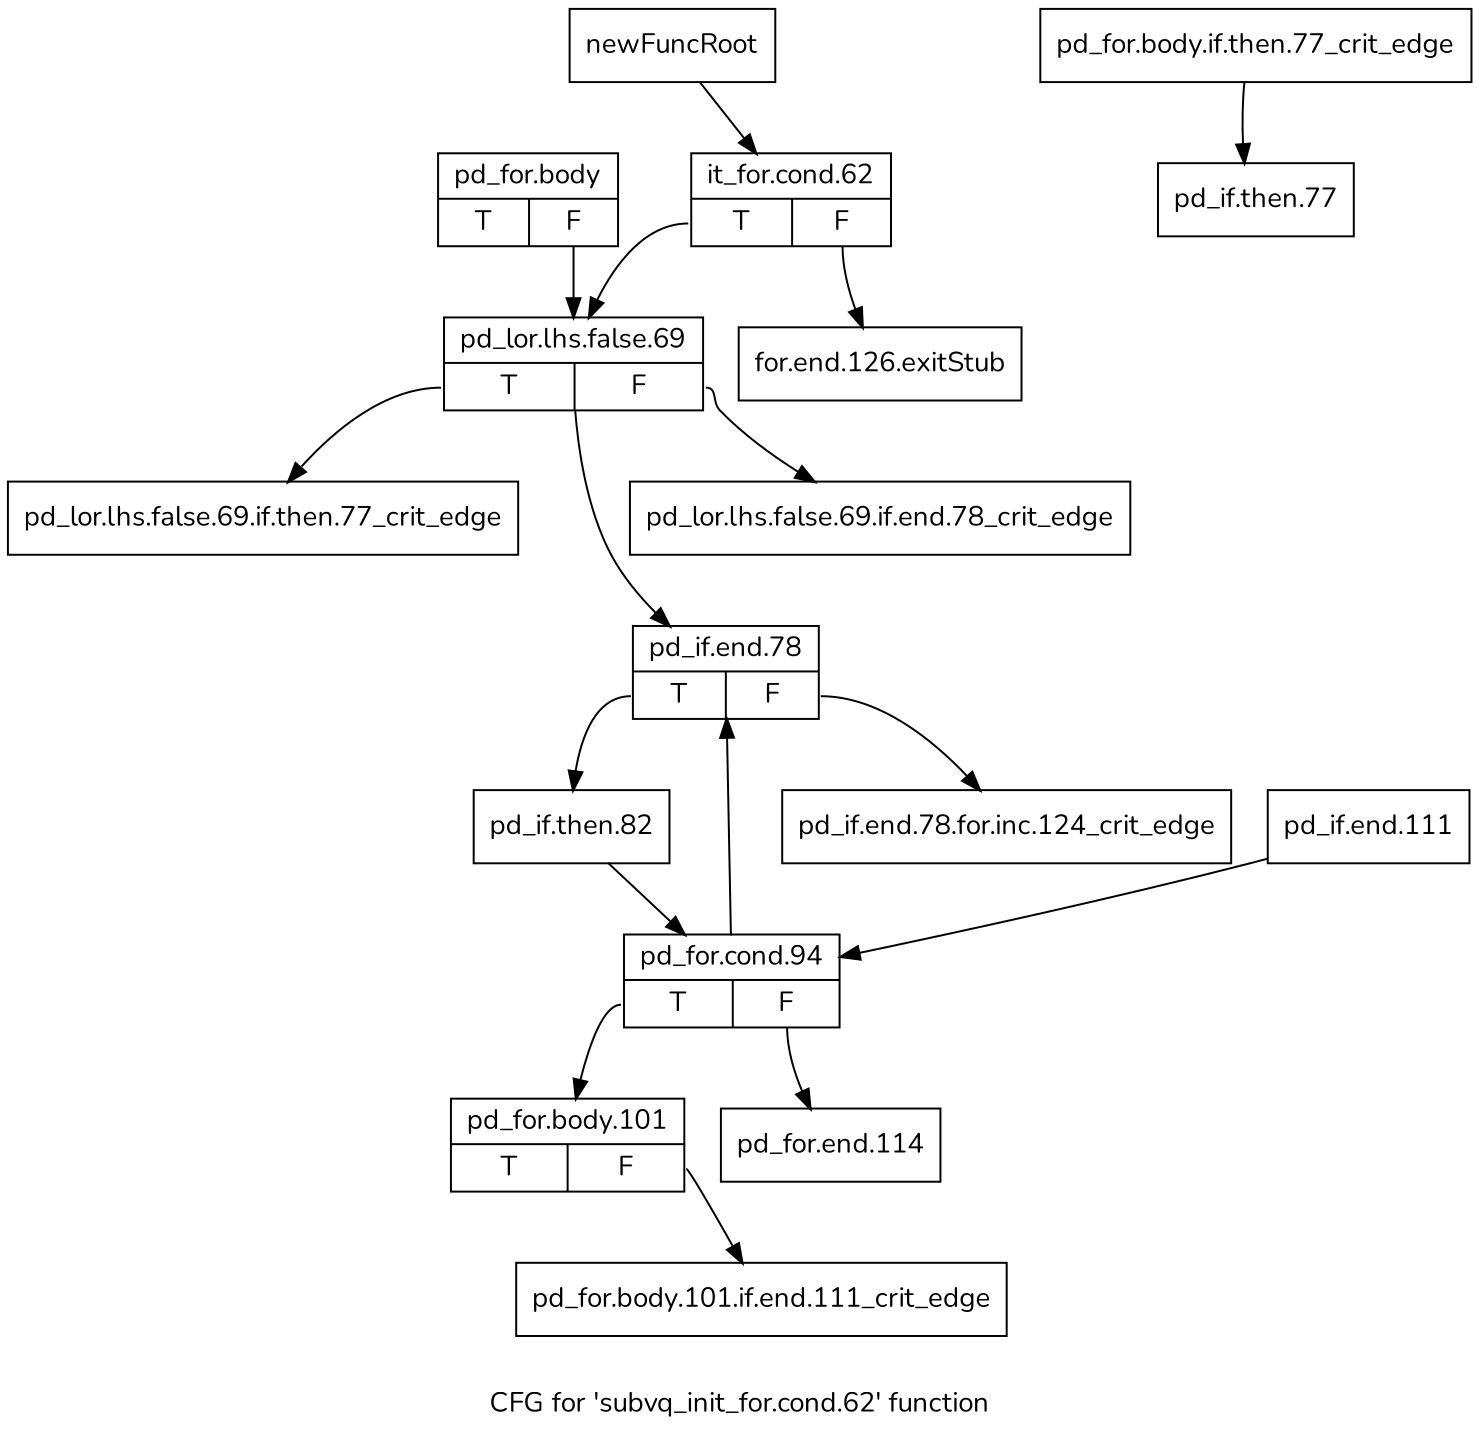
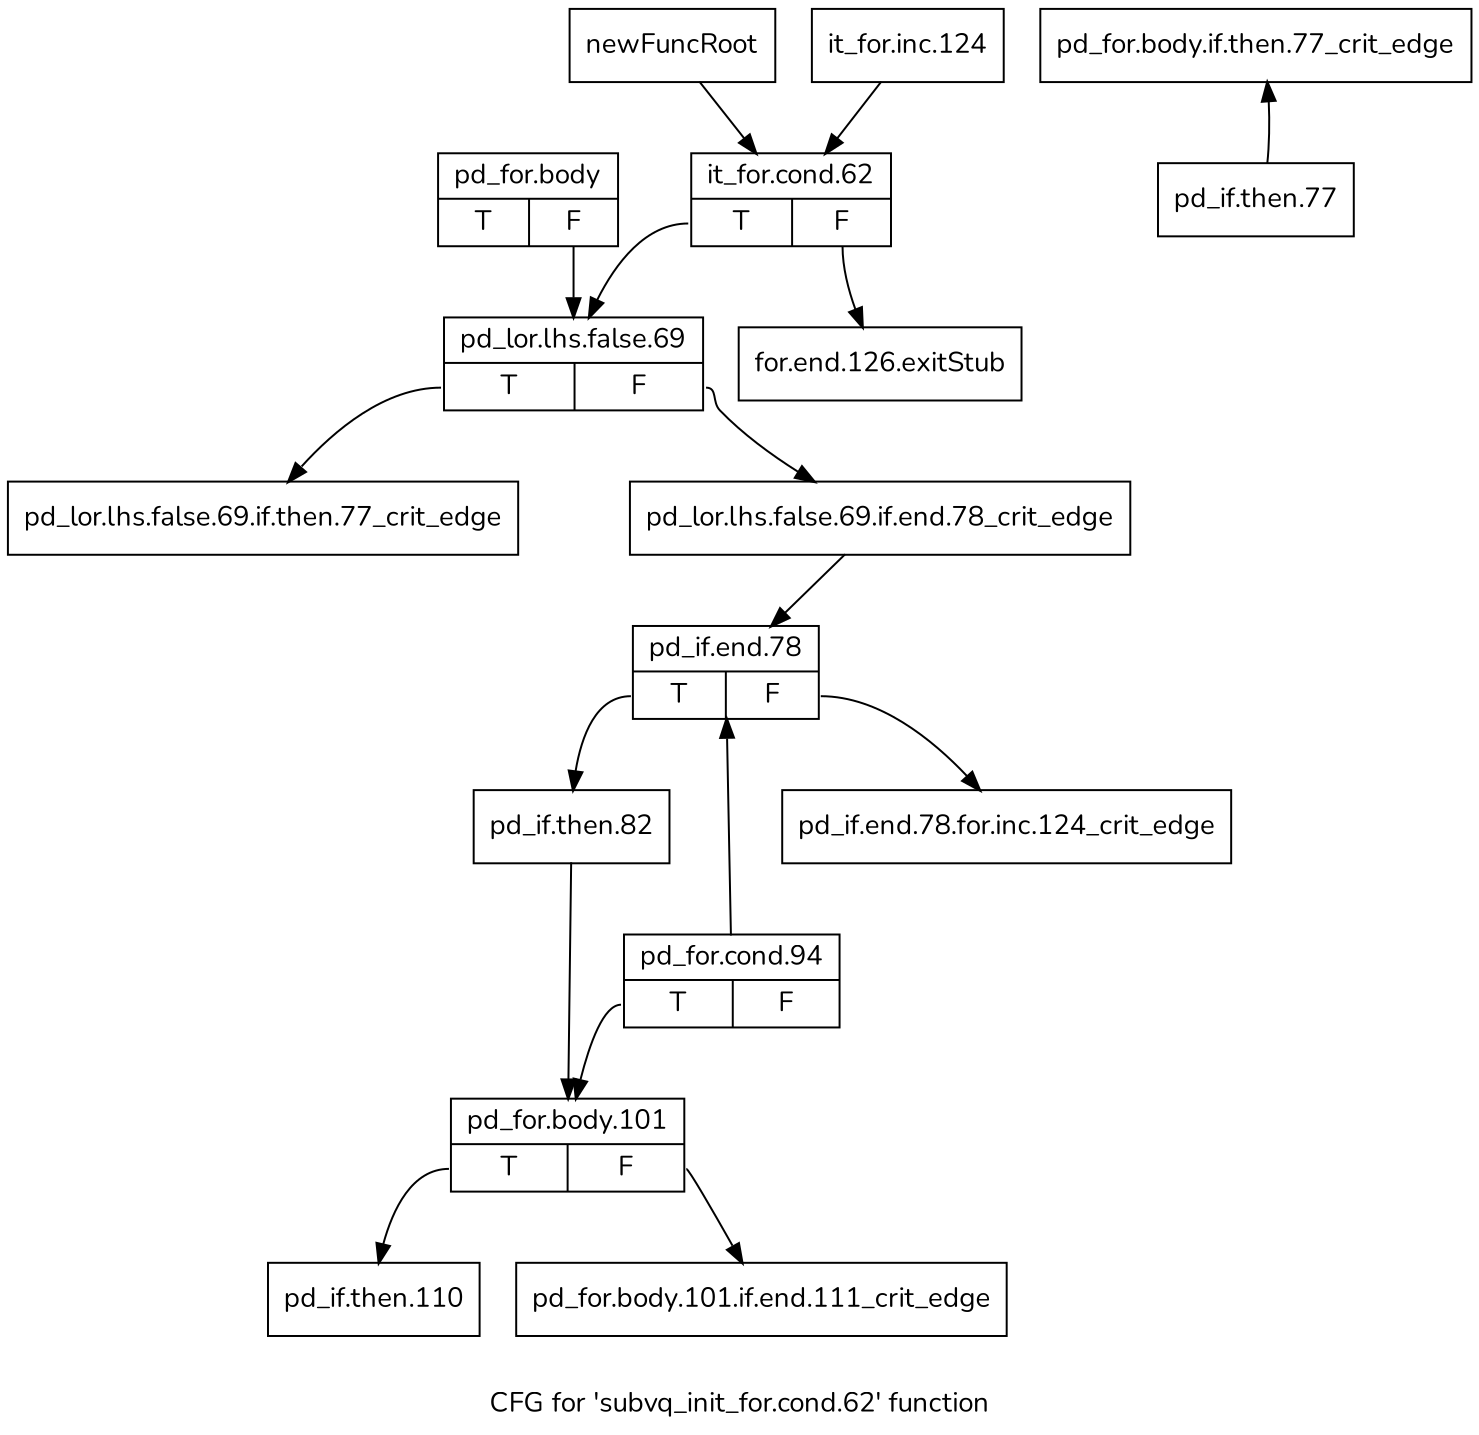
none -> (908, 45)
(1243, 113) -> (1269, 133)
(596, 519) -> (815, 584)
(1369, 827) -> none
(639, 892) -> (570, 971)
(831, 1145) -> none
none -> (374, 1299)
